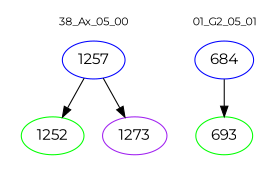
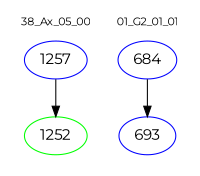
(225, 23) -> (148, 23)
(135, 136) -> none
(224, 136) -> (147, 136)
